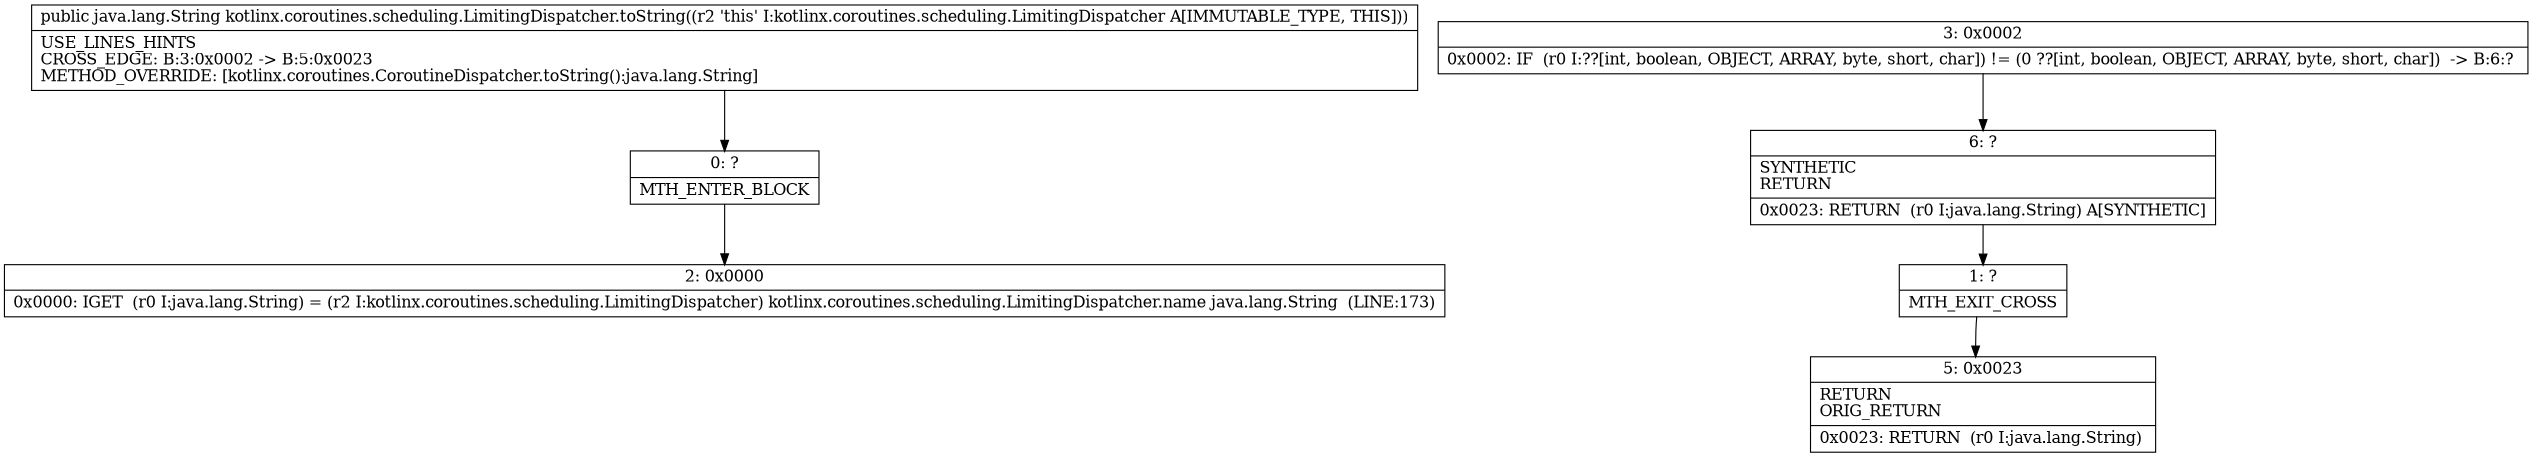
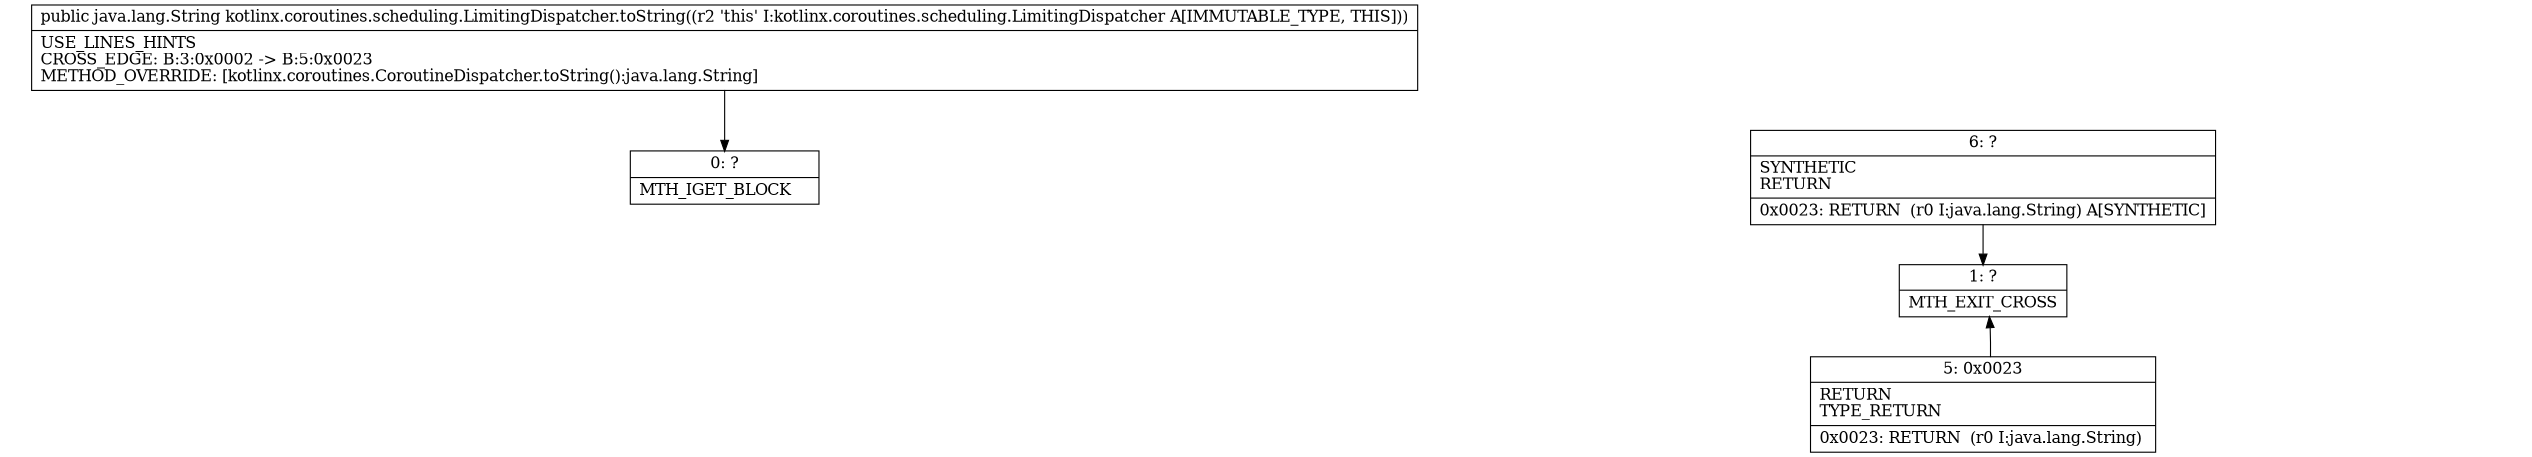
(1983, 48) -> none
(725, 190) -> (715, 190)
(725, 291) -> none
(1976, 331) -> (1991, 343)
(1880, 412) -> (1880, 412)
